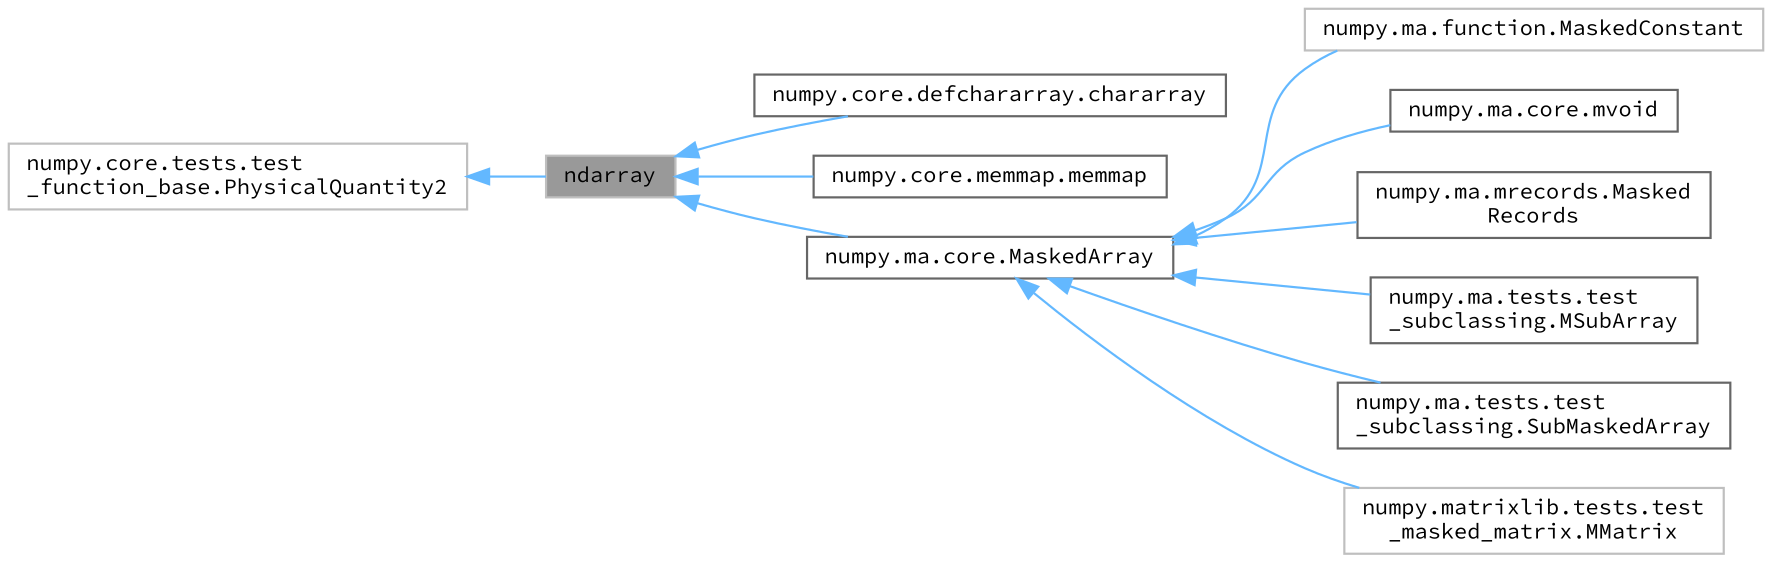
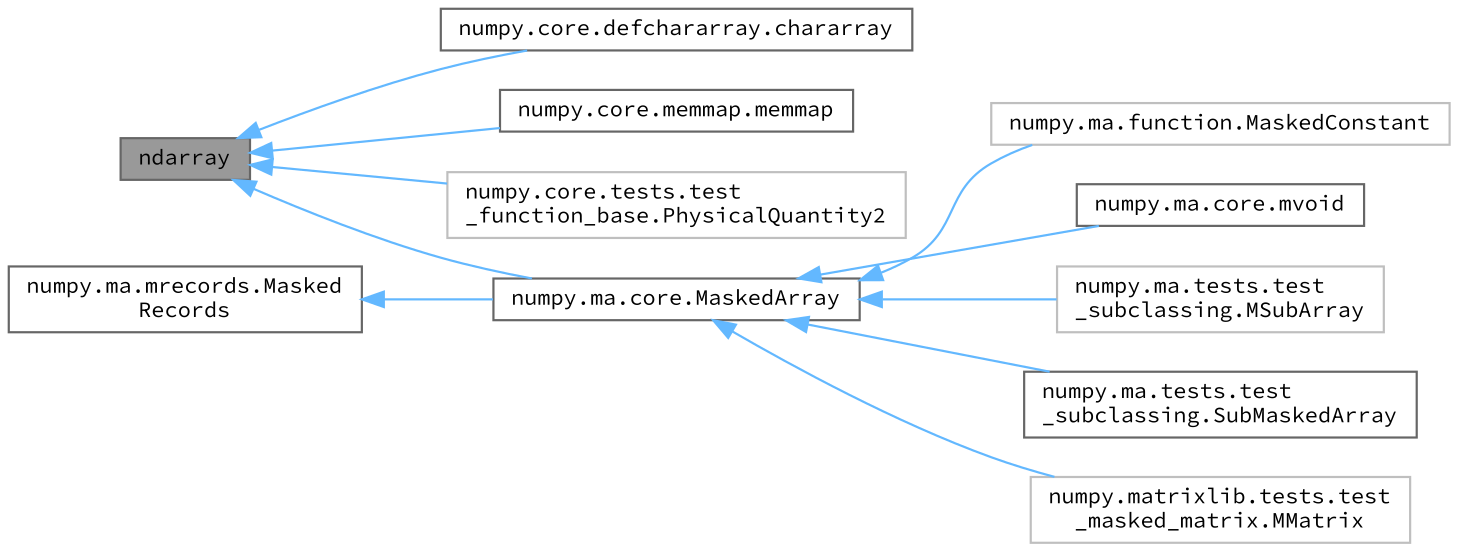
(518, 177) -> (360, 175)
(611, 177) -> (185, 159)
(1276, 230) -> (439, 299)
(1534, 310) -> (1220, 299)
